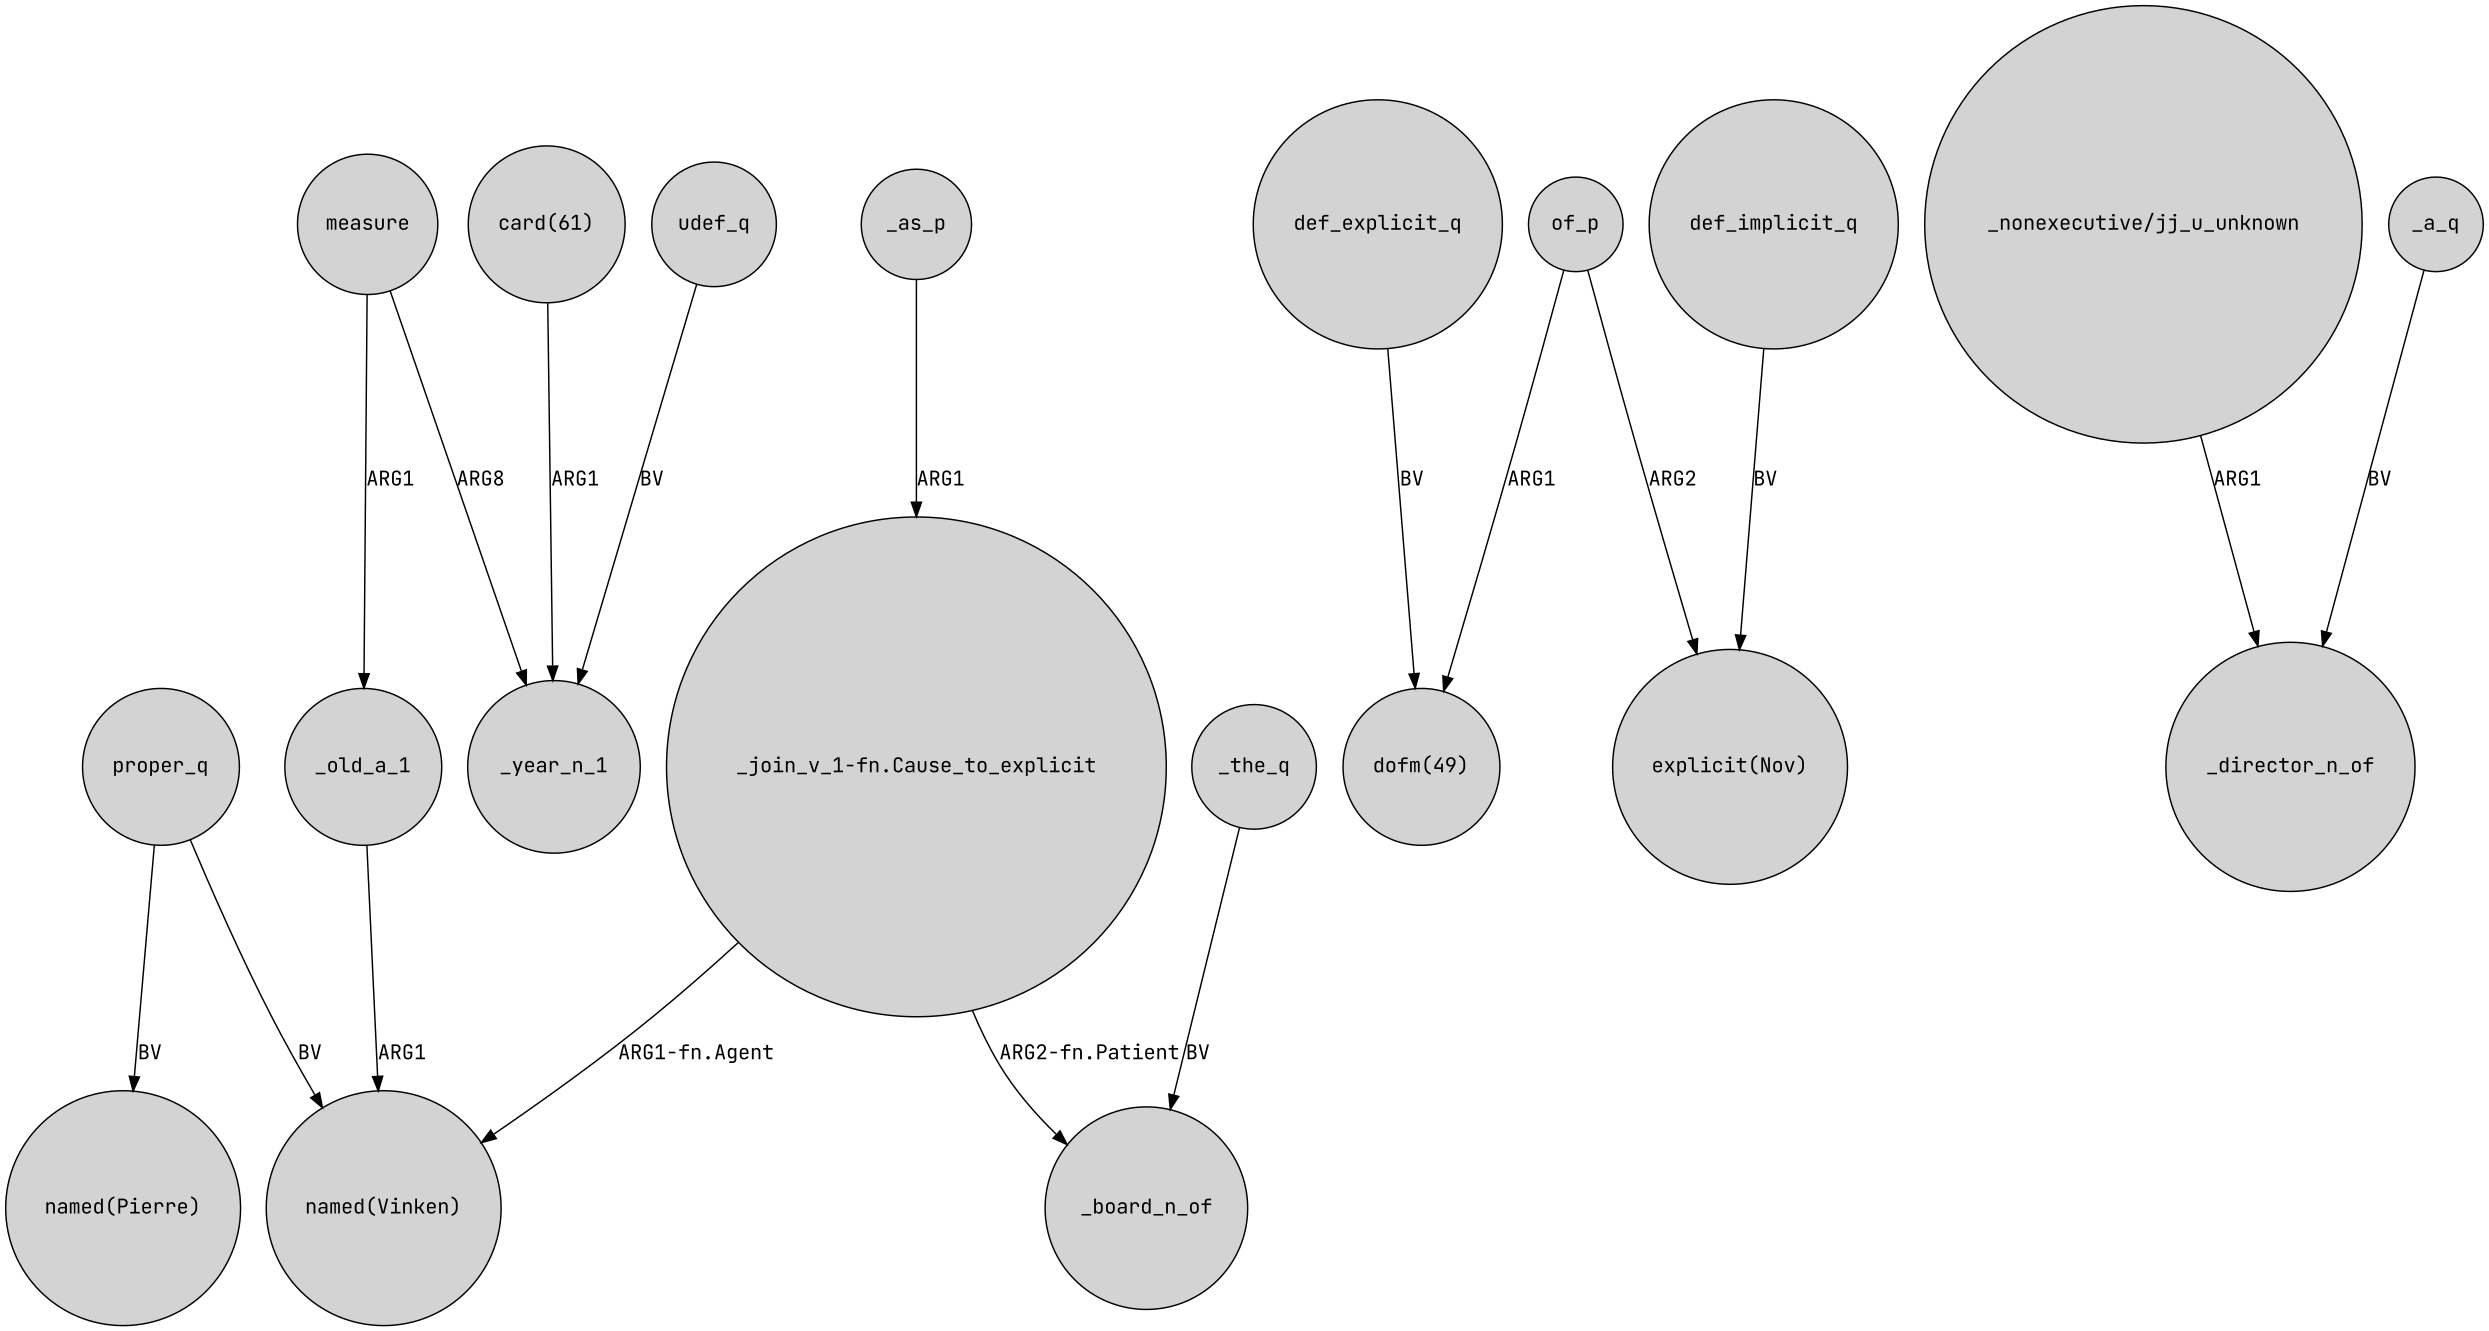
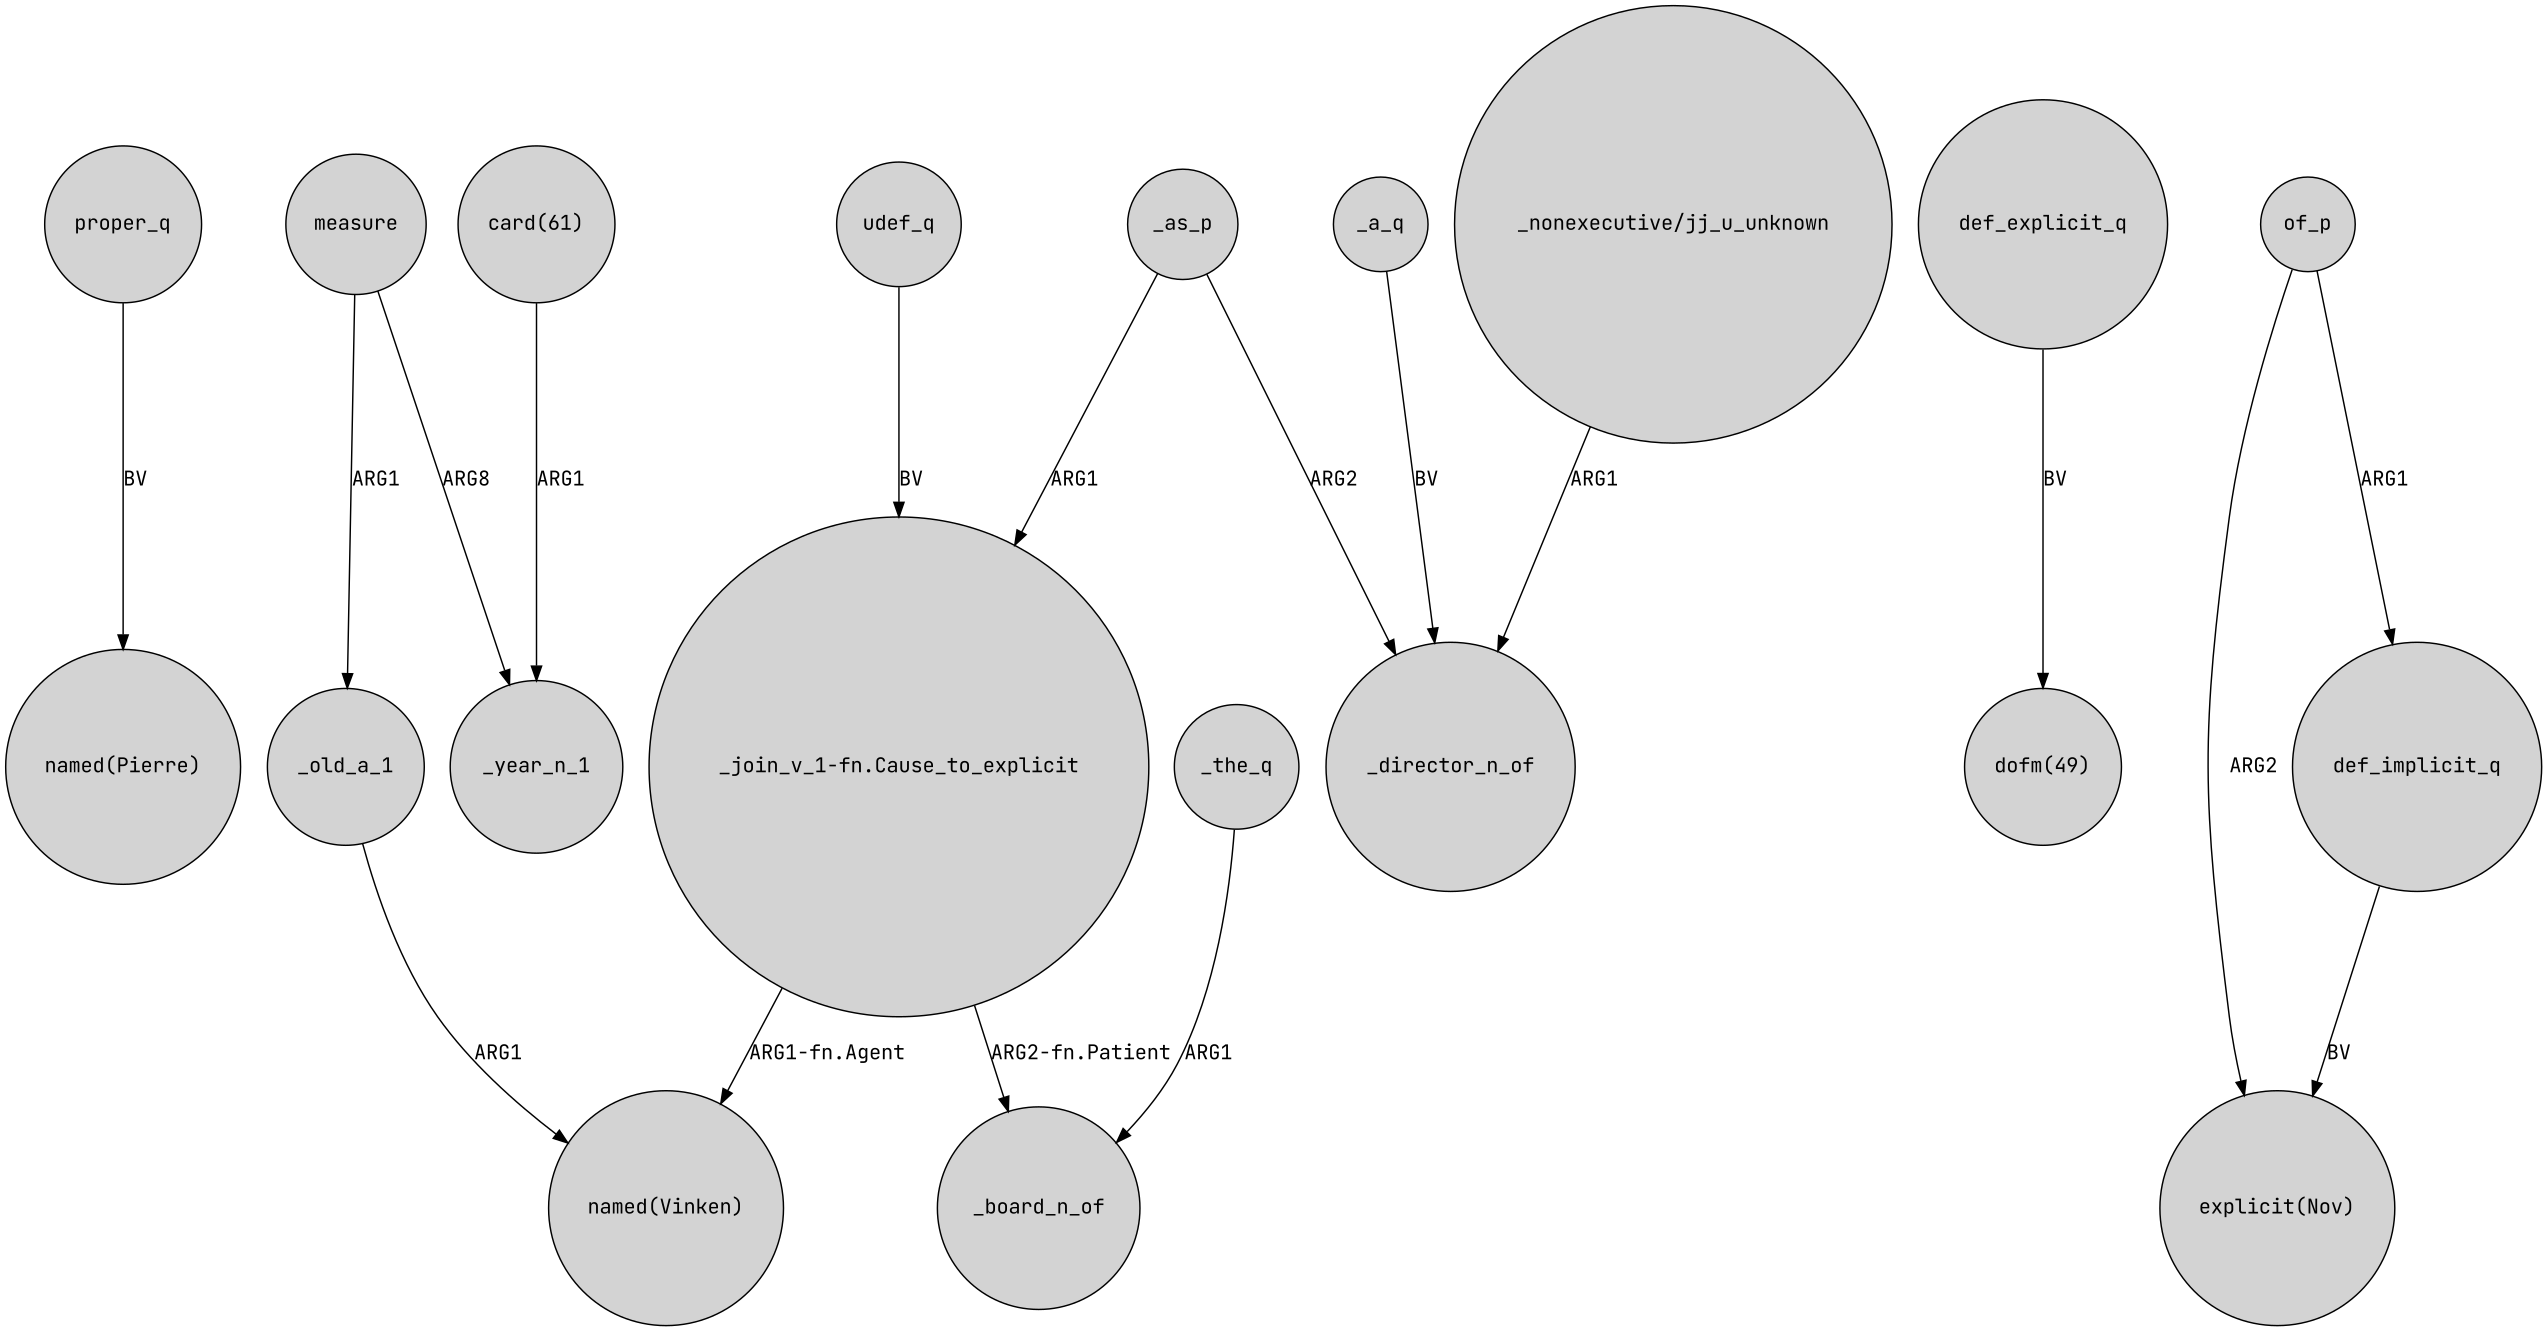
none -> (1298, 458)
(1507, 474) -> (2353, 450)
(640, 477) -> (899, 395)
(248, 969) -> none
(1198, 1054) -> (1209, 1054)
